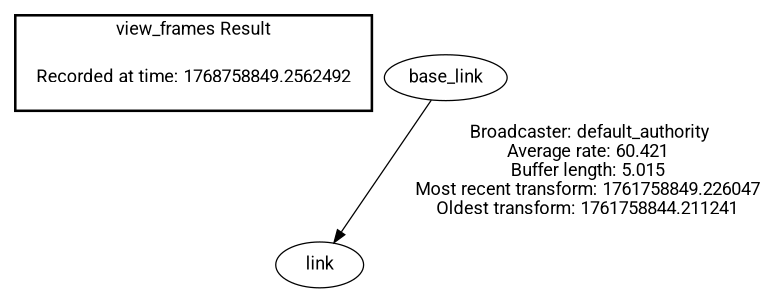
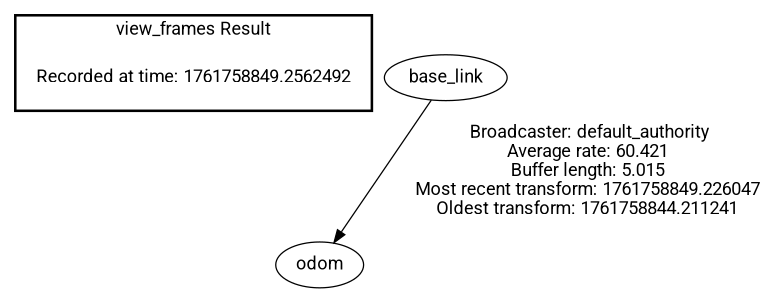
(194, 78) -> (194, 78)
(320, 265) -> (320, 265)
